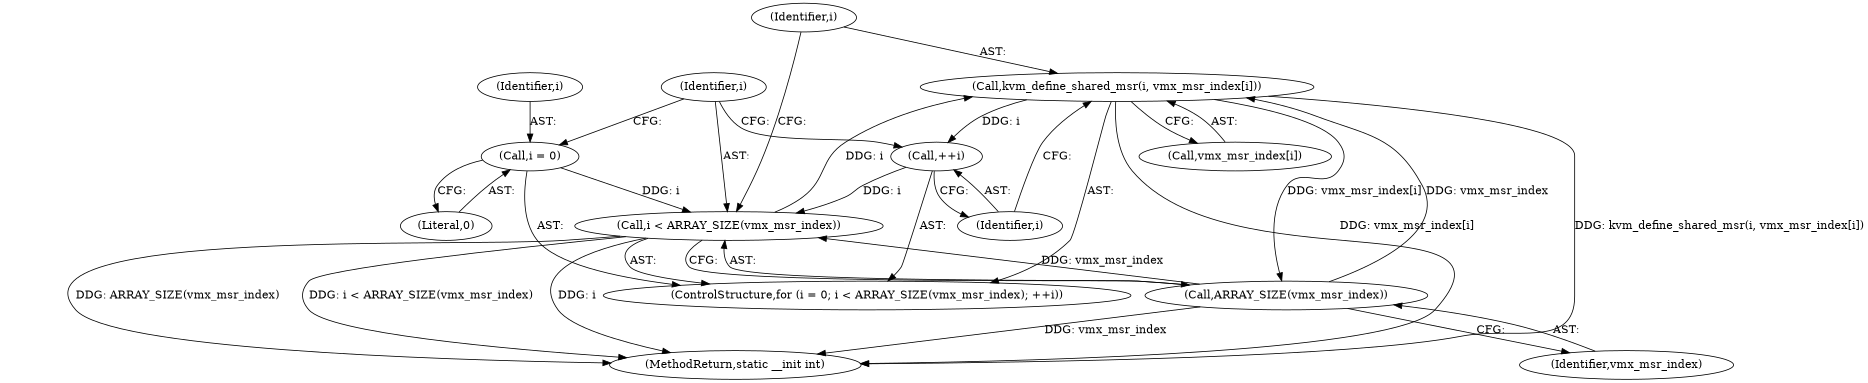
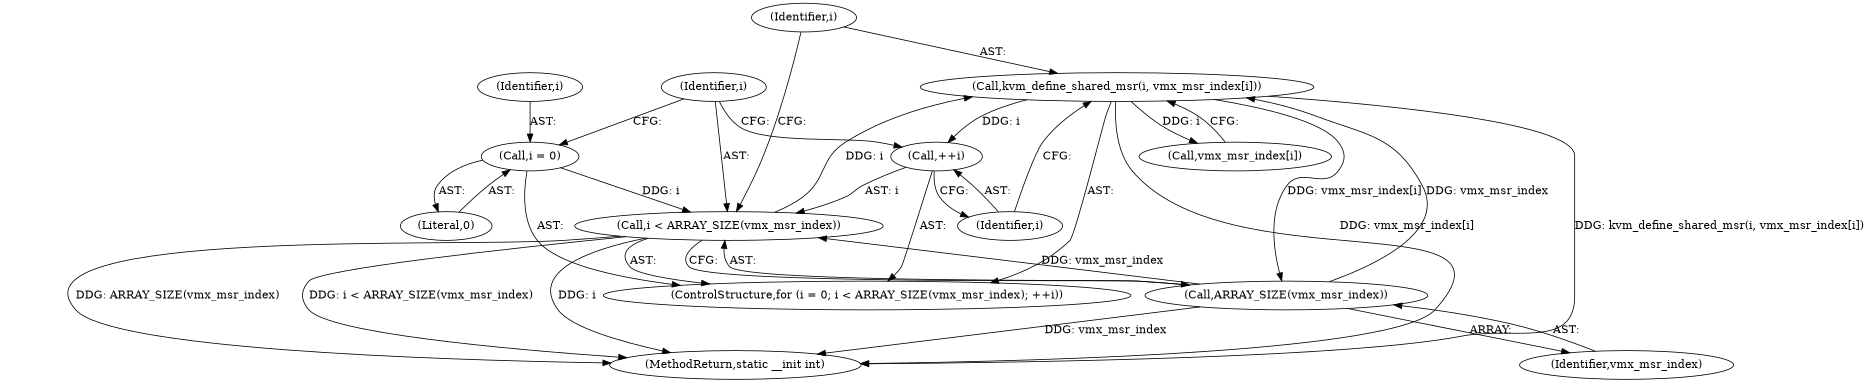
(1181, 122) -> (1181, 122)
(1227, 122) -> (1227, 122)
(454, 191) -> (454, 191)
(882, 191) -> (882, 191)
(1493, 330) -> (1493, 330)
